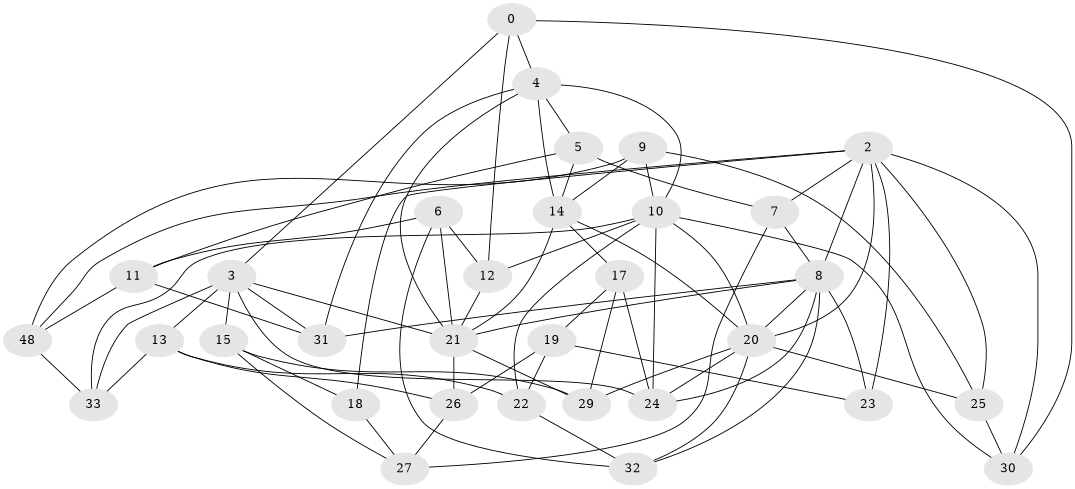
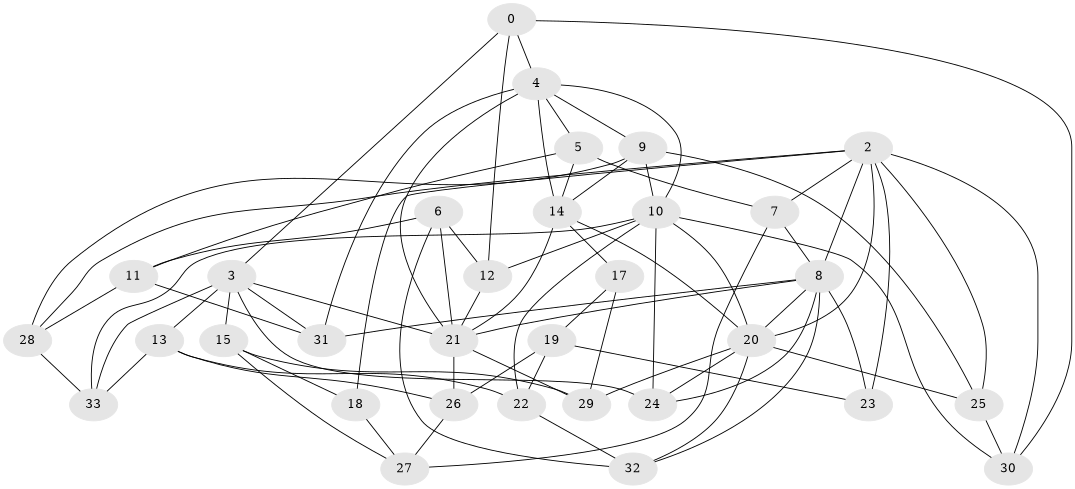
none -> (590, 116)
(28, 341) -> (28, 341)
(636, 341) -> none
